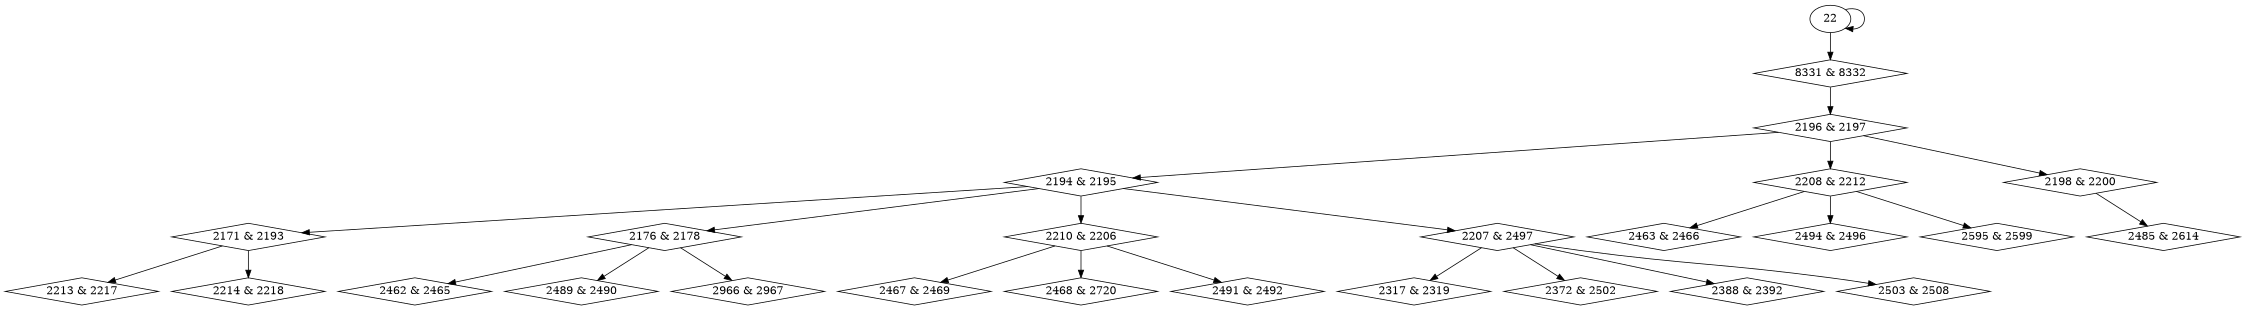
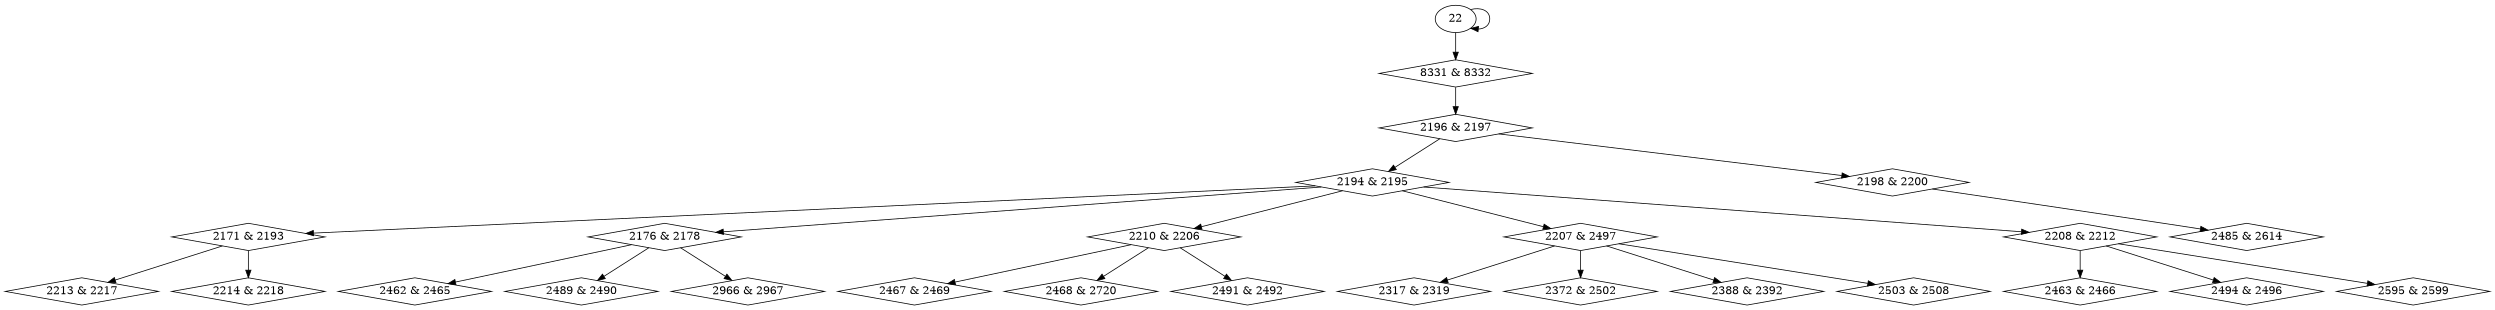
(1830, 151) -> (1723, 209)
